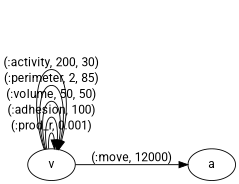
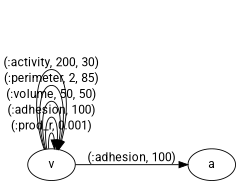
(132, 158) -> (132, 158)
